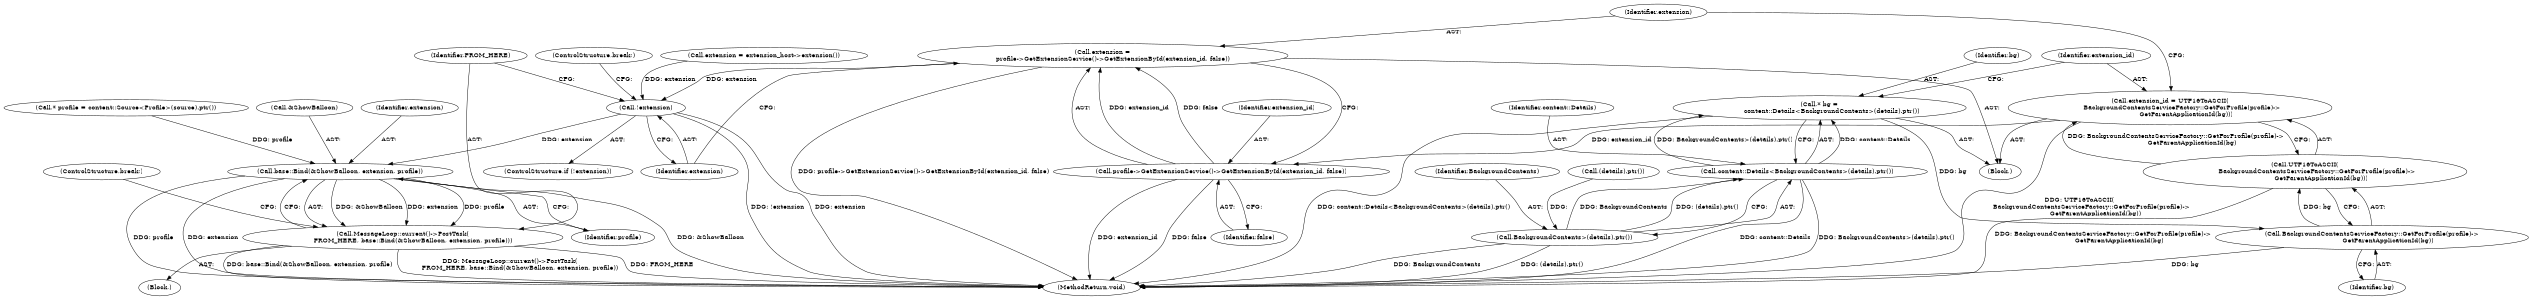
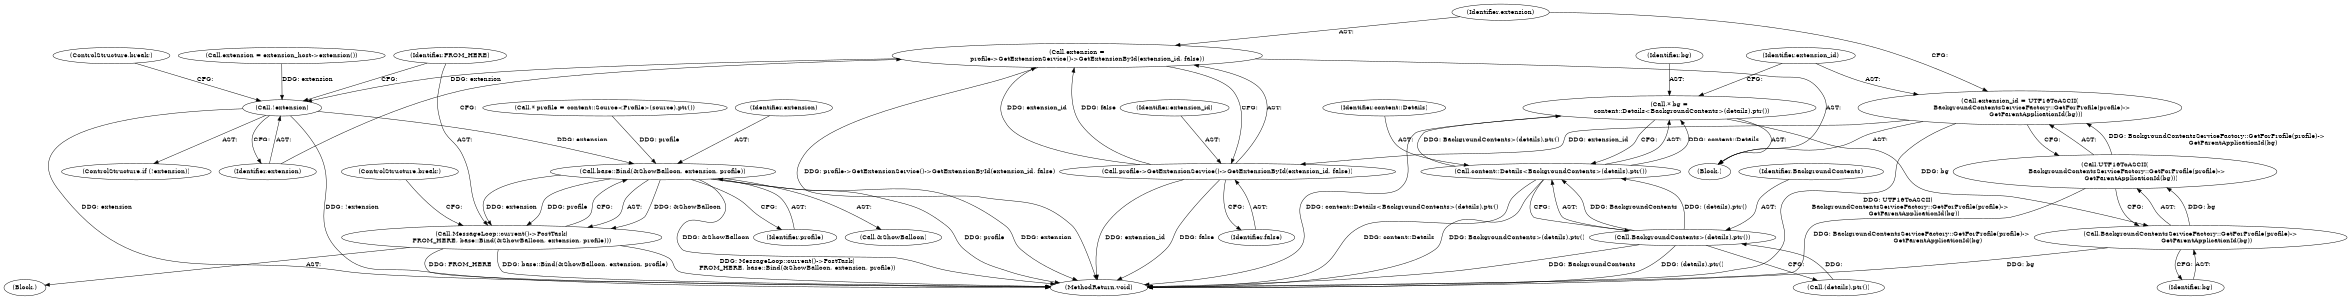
(321, 138) -> (804, 195)
none -> (1760, 262)
